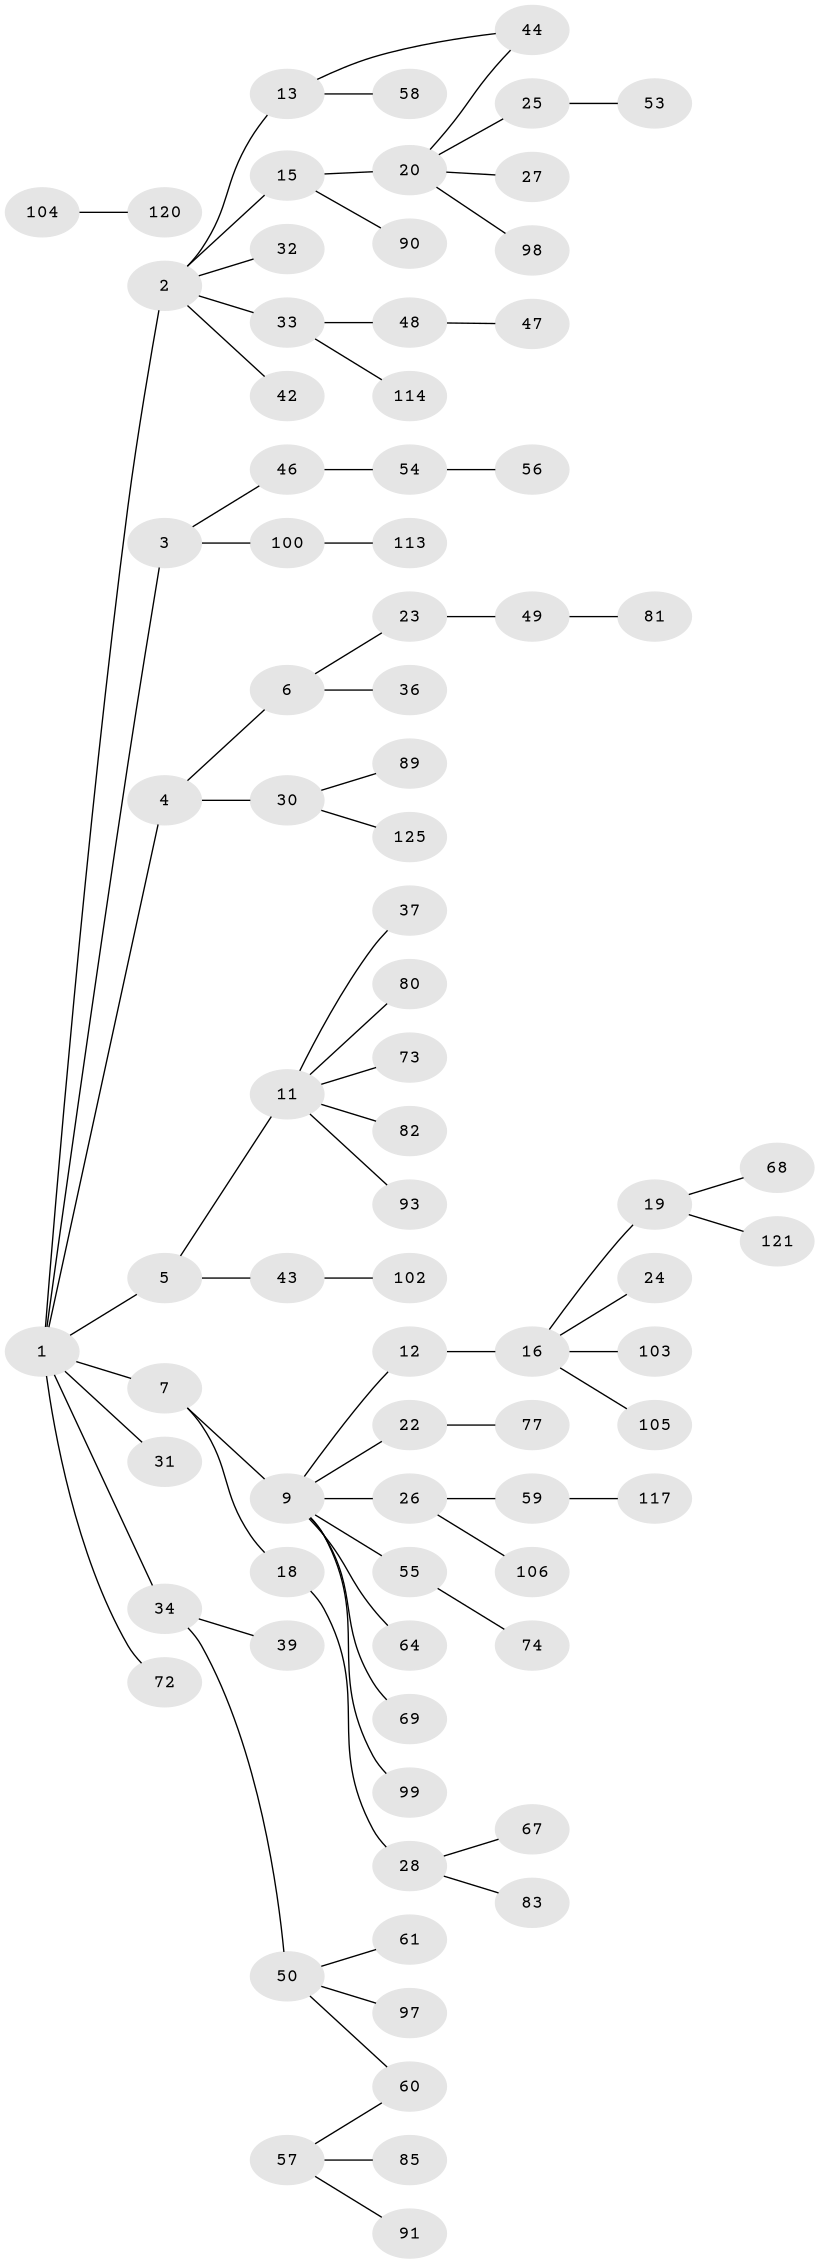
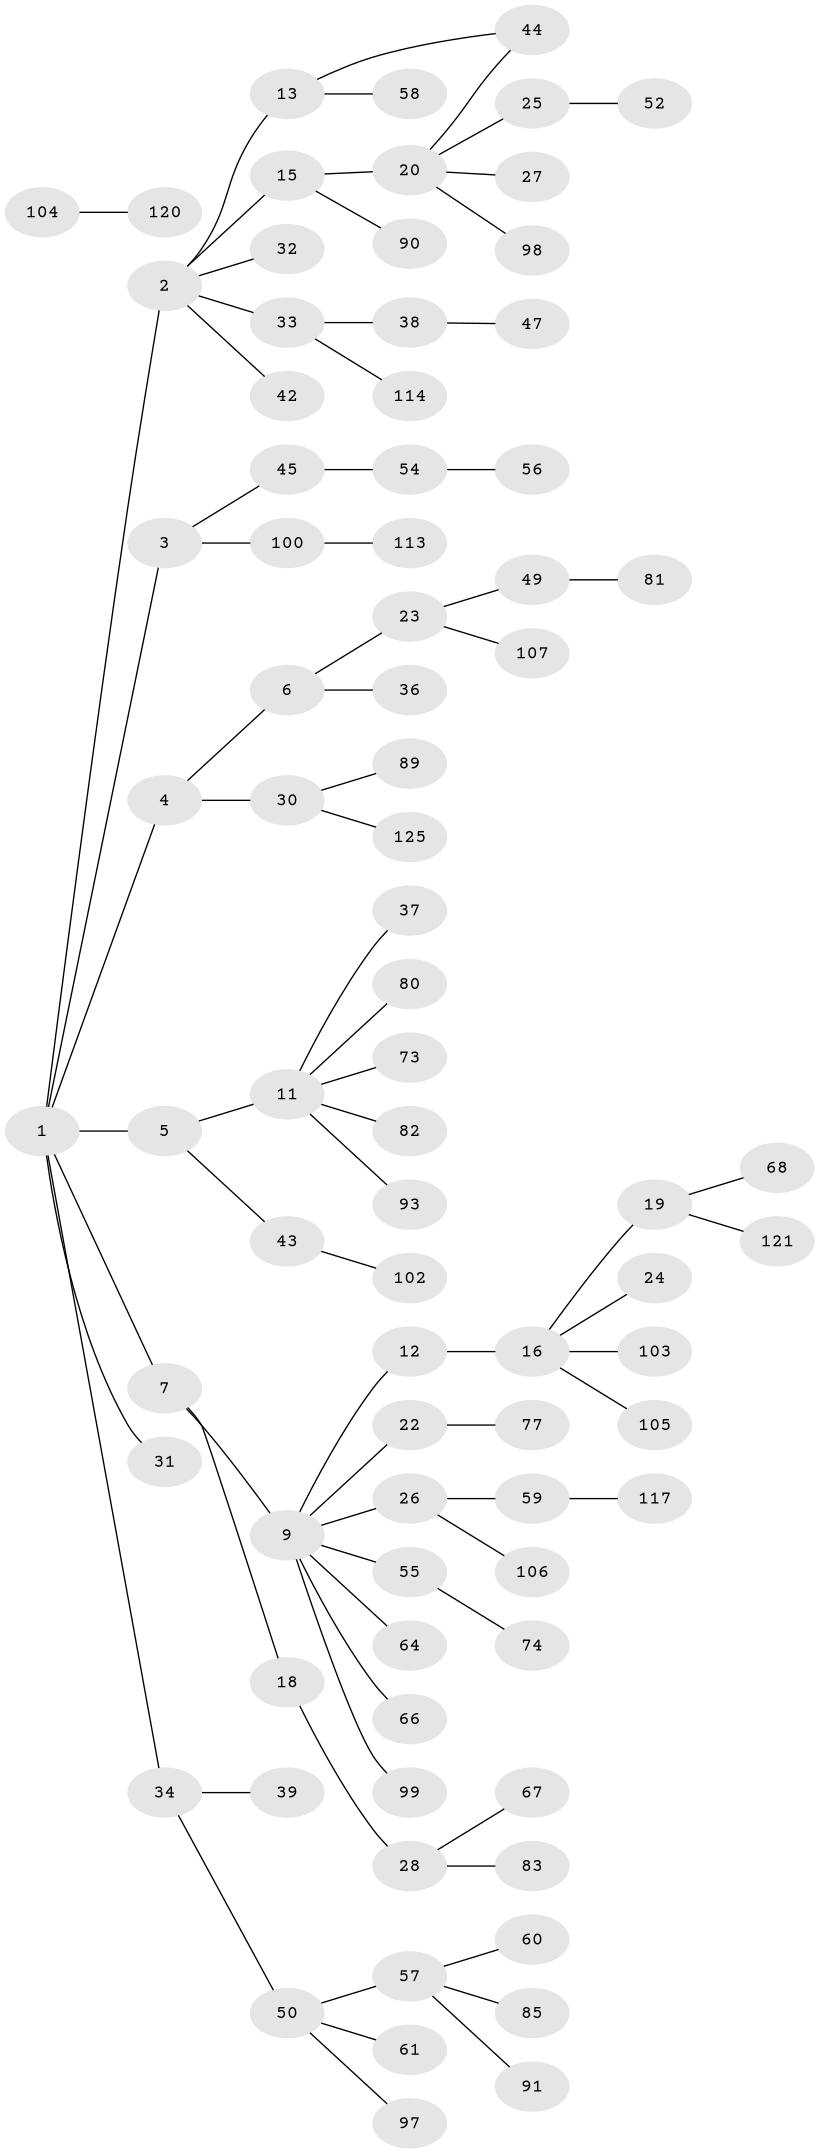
(655, 103) -> (655, 103)
(410, 323) -> (410, 323)
(287, 470) -> (287, 470)
none -> (532, 653)
(165, 1682) -> none
(410, 1719) -> (410, 1719)
(349, 2032) -> (349, 1995)
